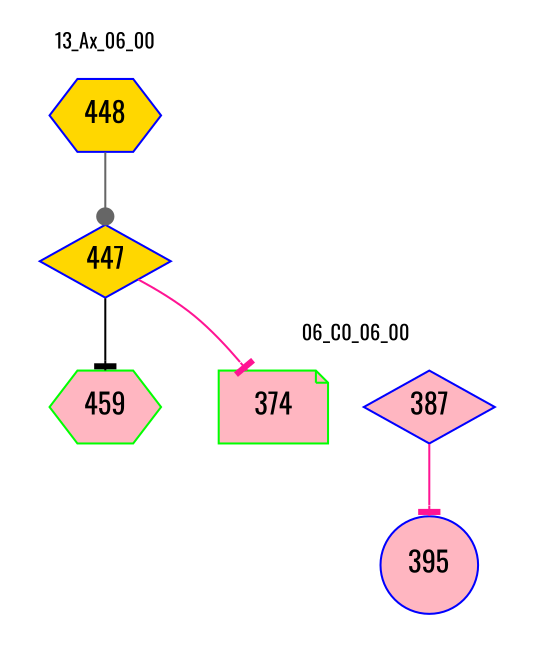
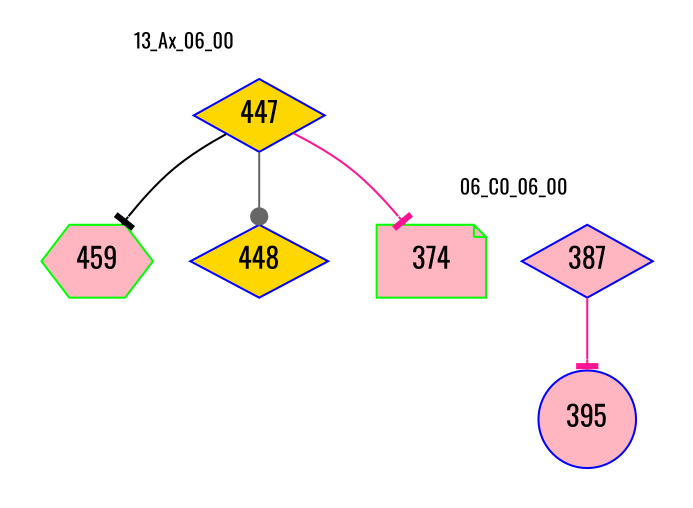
(105, 115) -> (259, 261)
(105, 180) -> (259, 180)
